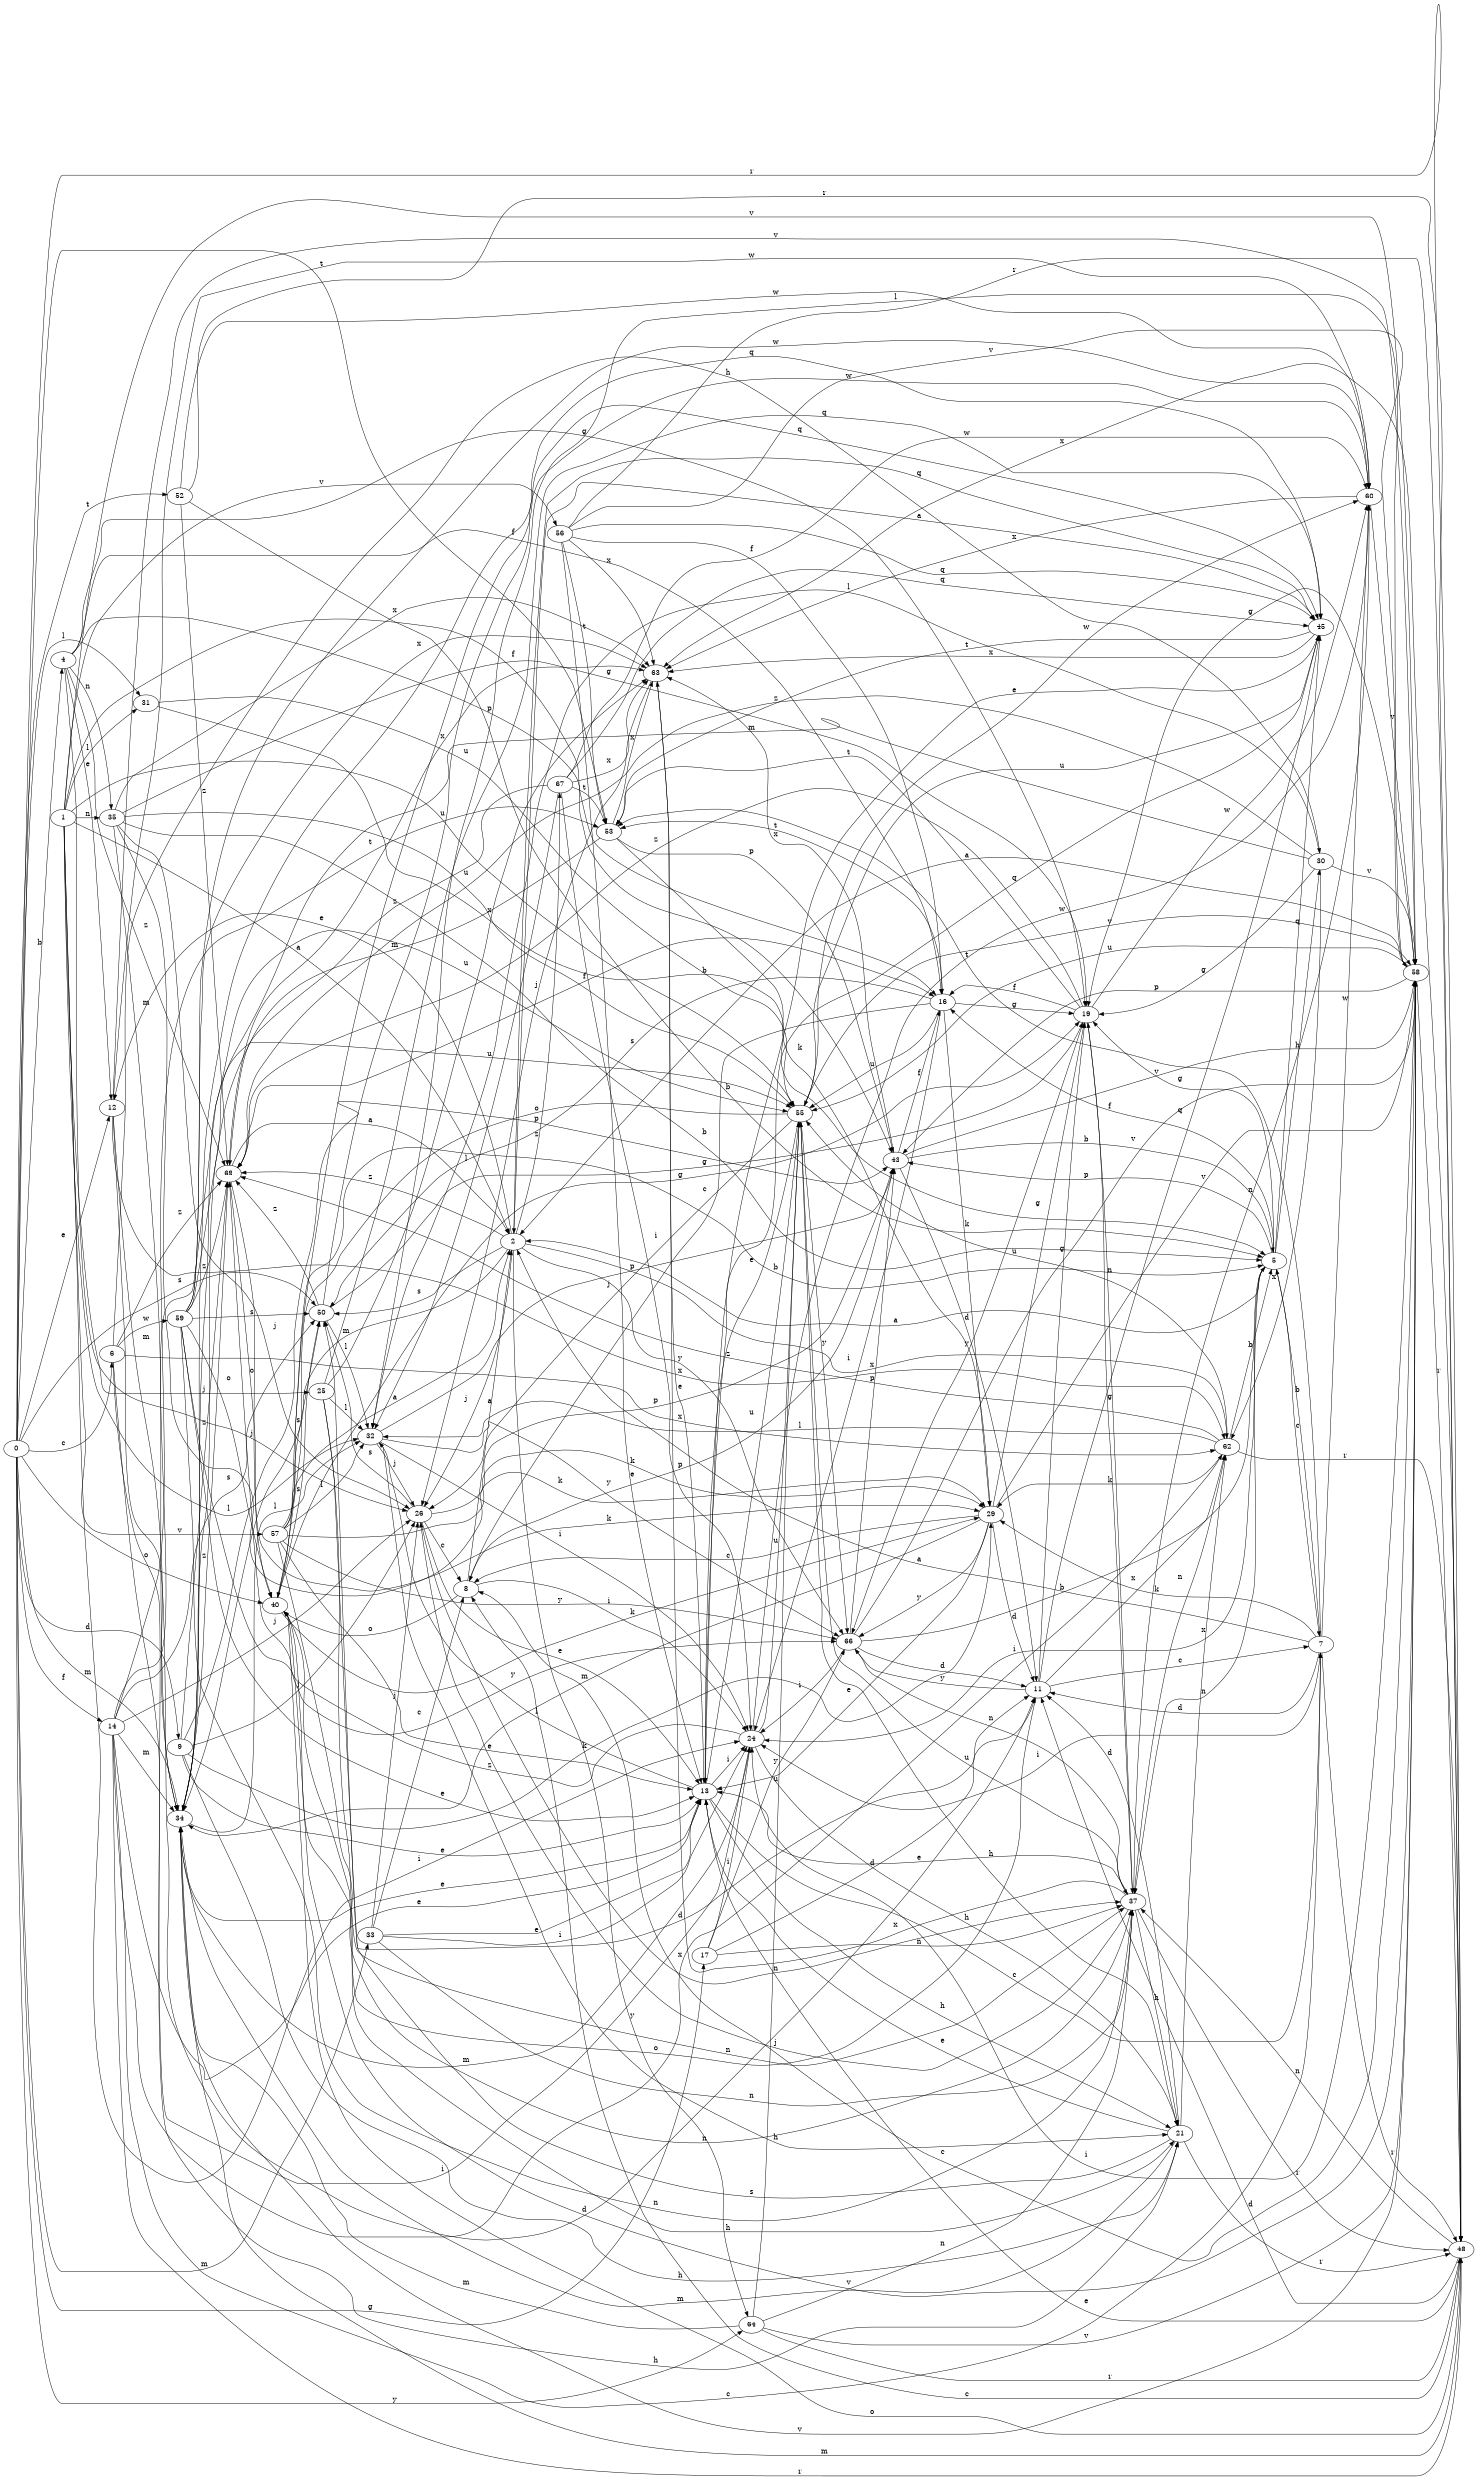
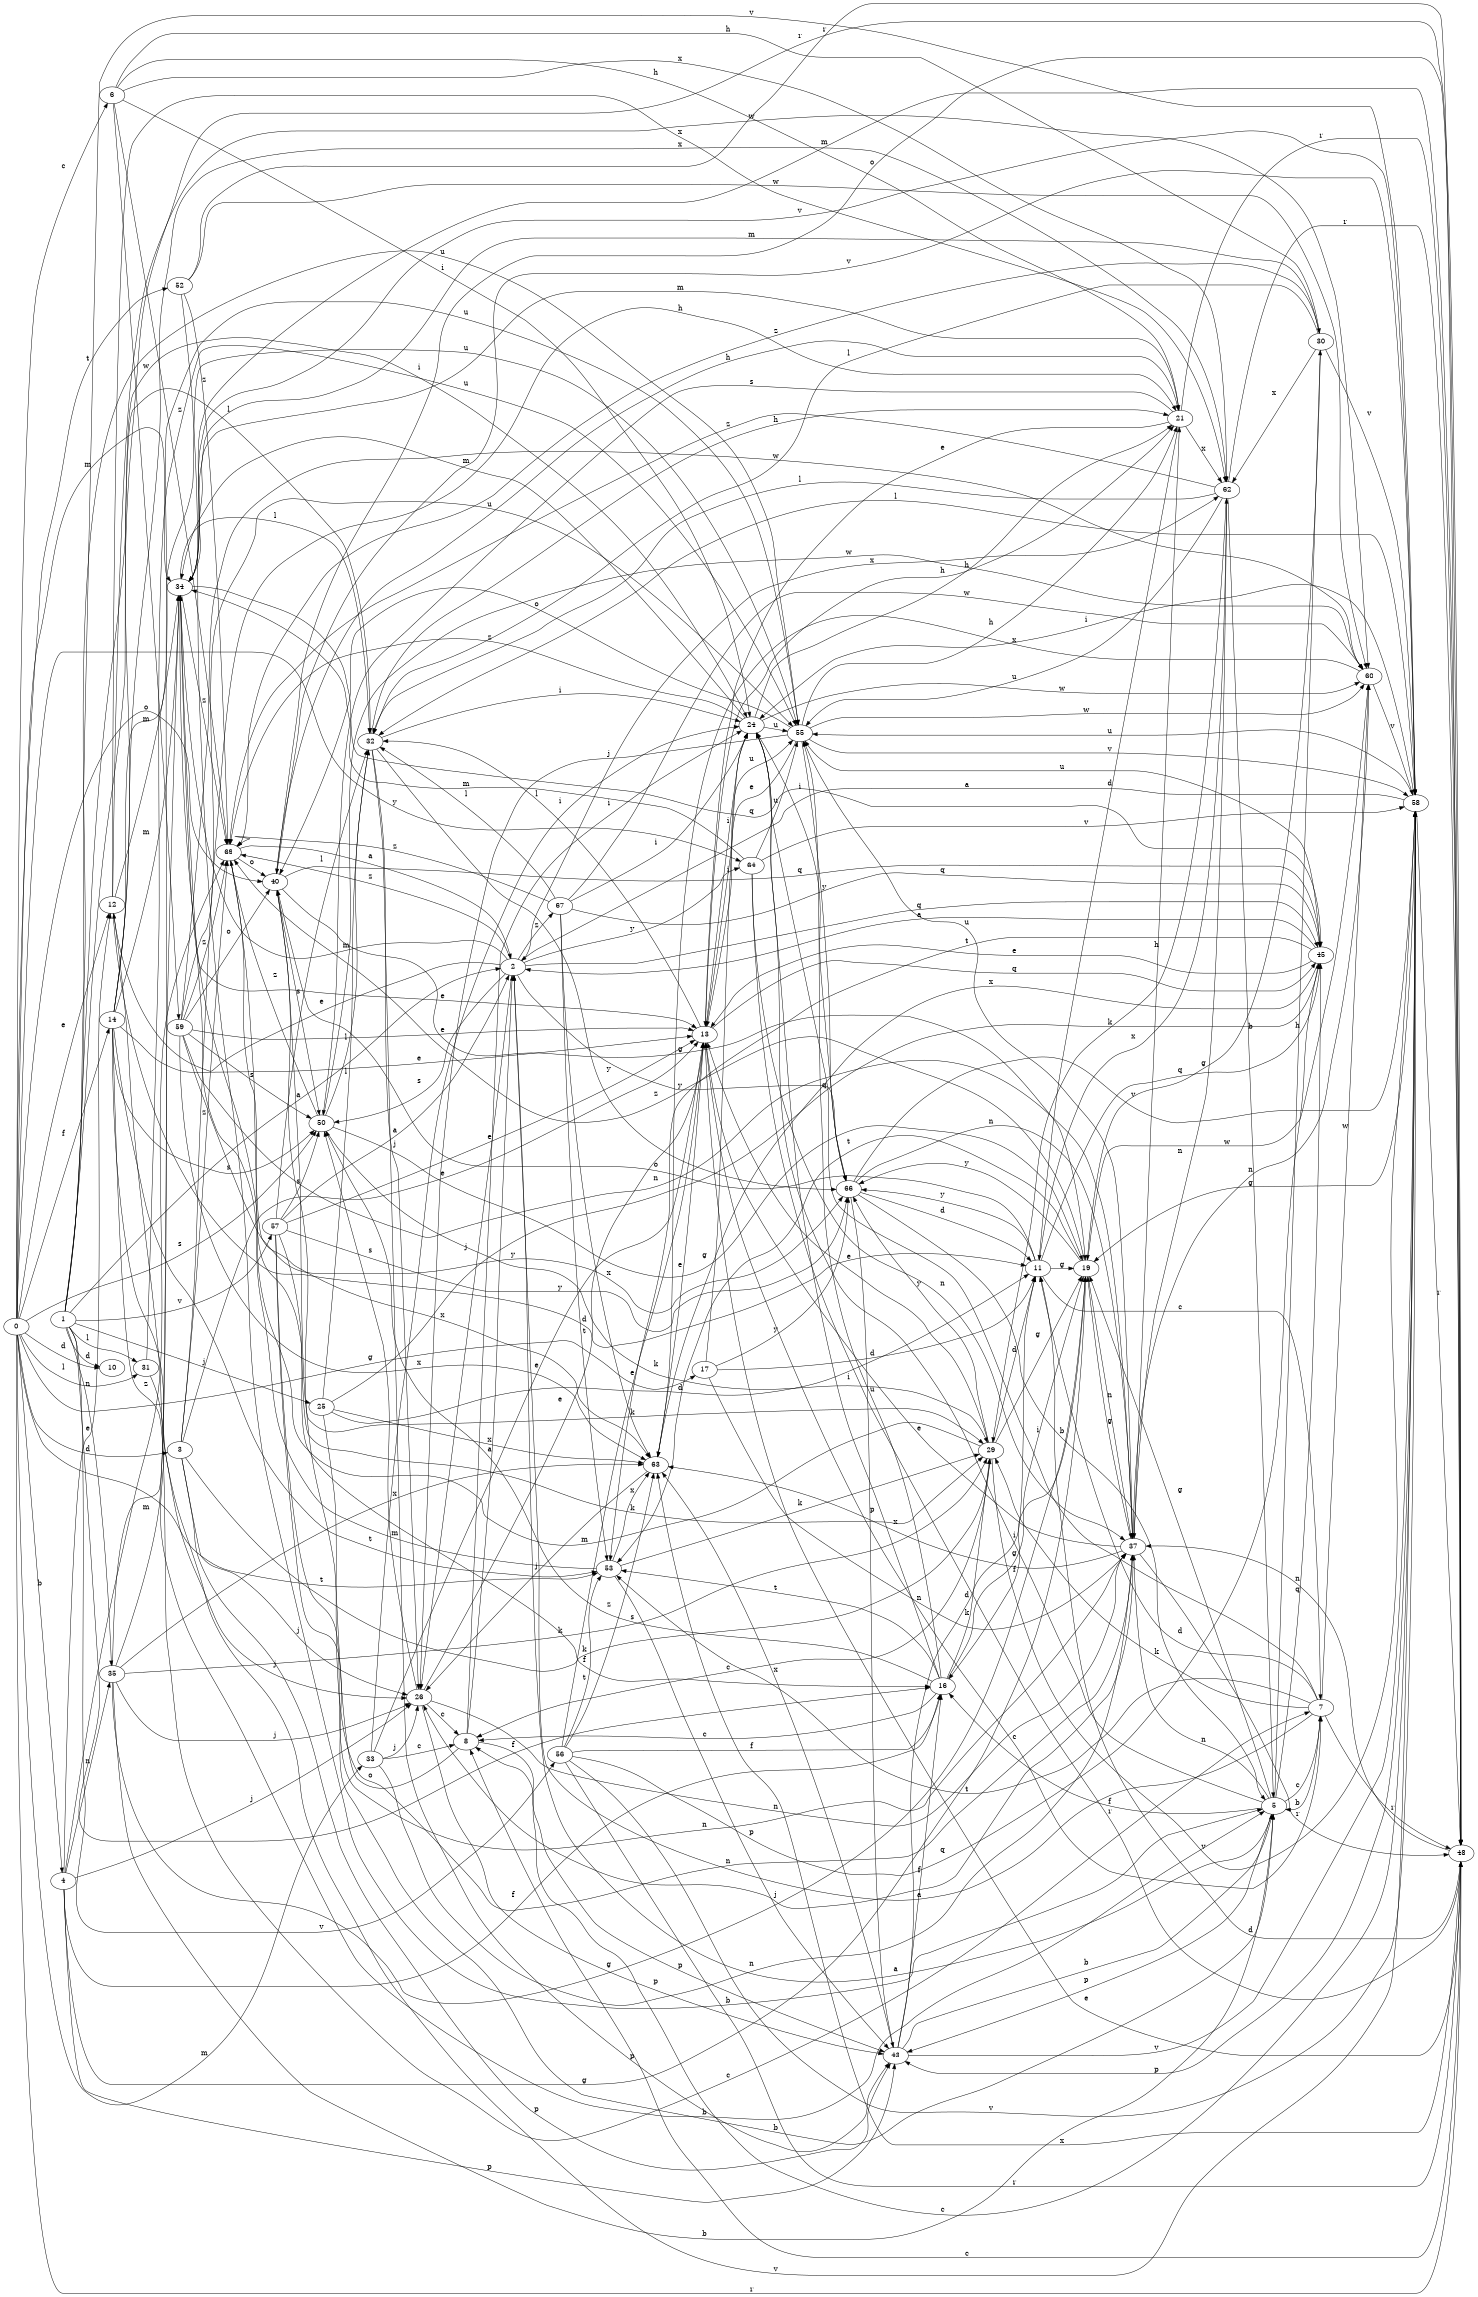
(609, 561) -> (609, 1605)
none -> (112, 1368)
(457, 1565) -> (622, 1355)
(180, 1747) -> (180, 1450)
